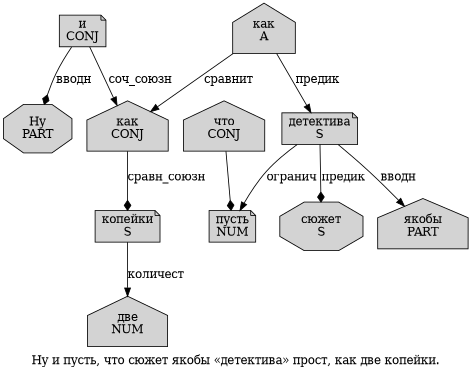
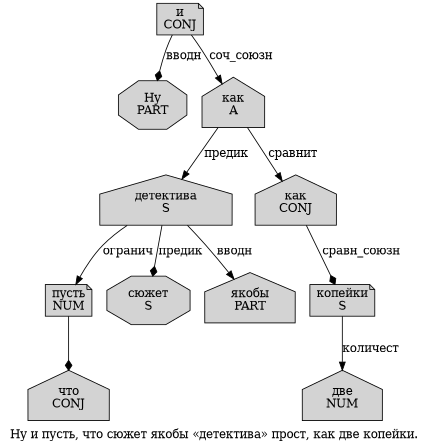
(102, 72) -> (205, 55)
(320, 129) -> (166, 203)
(228, 176) -> (69, 338)
